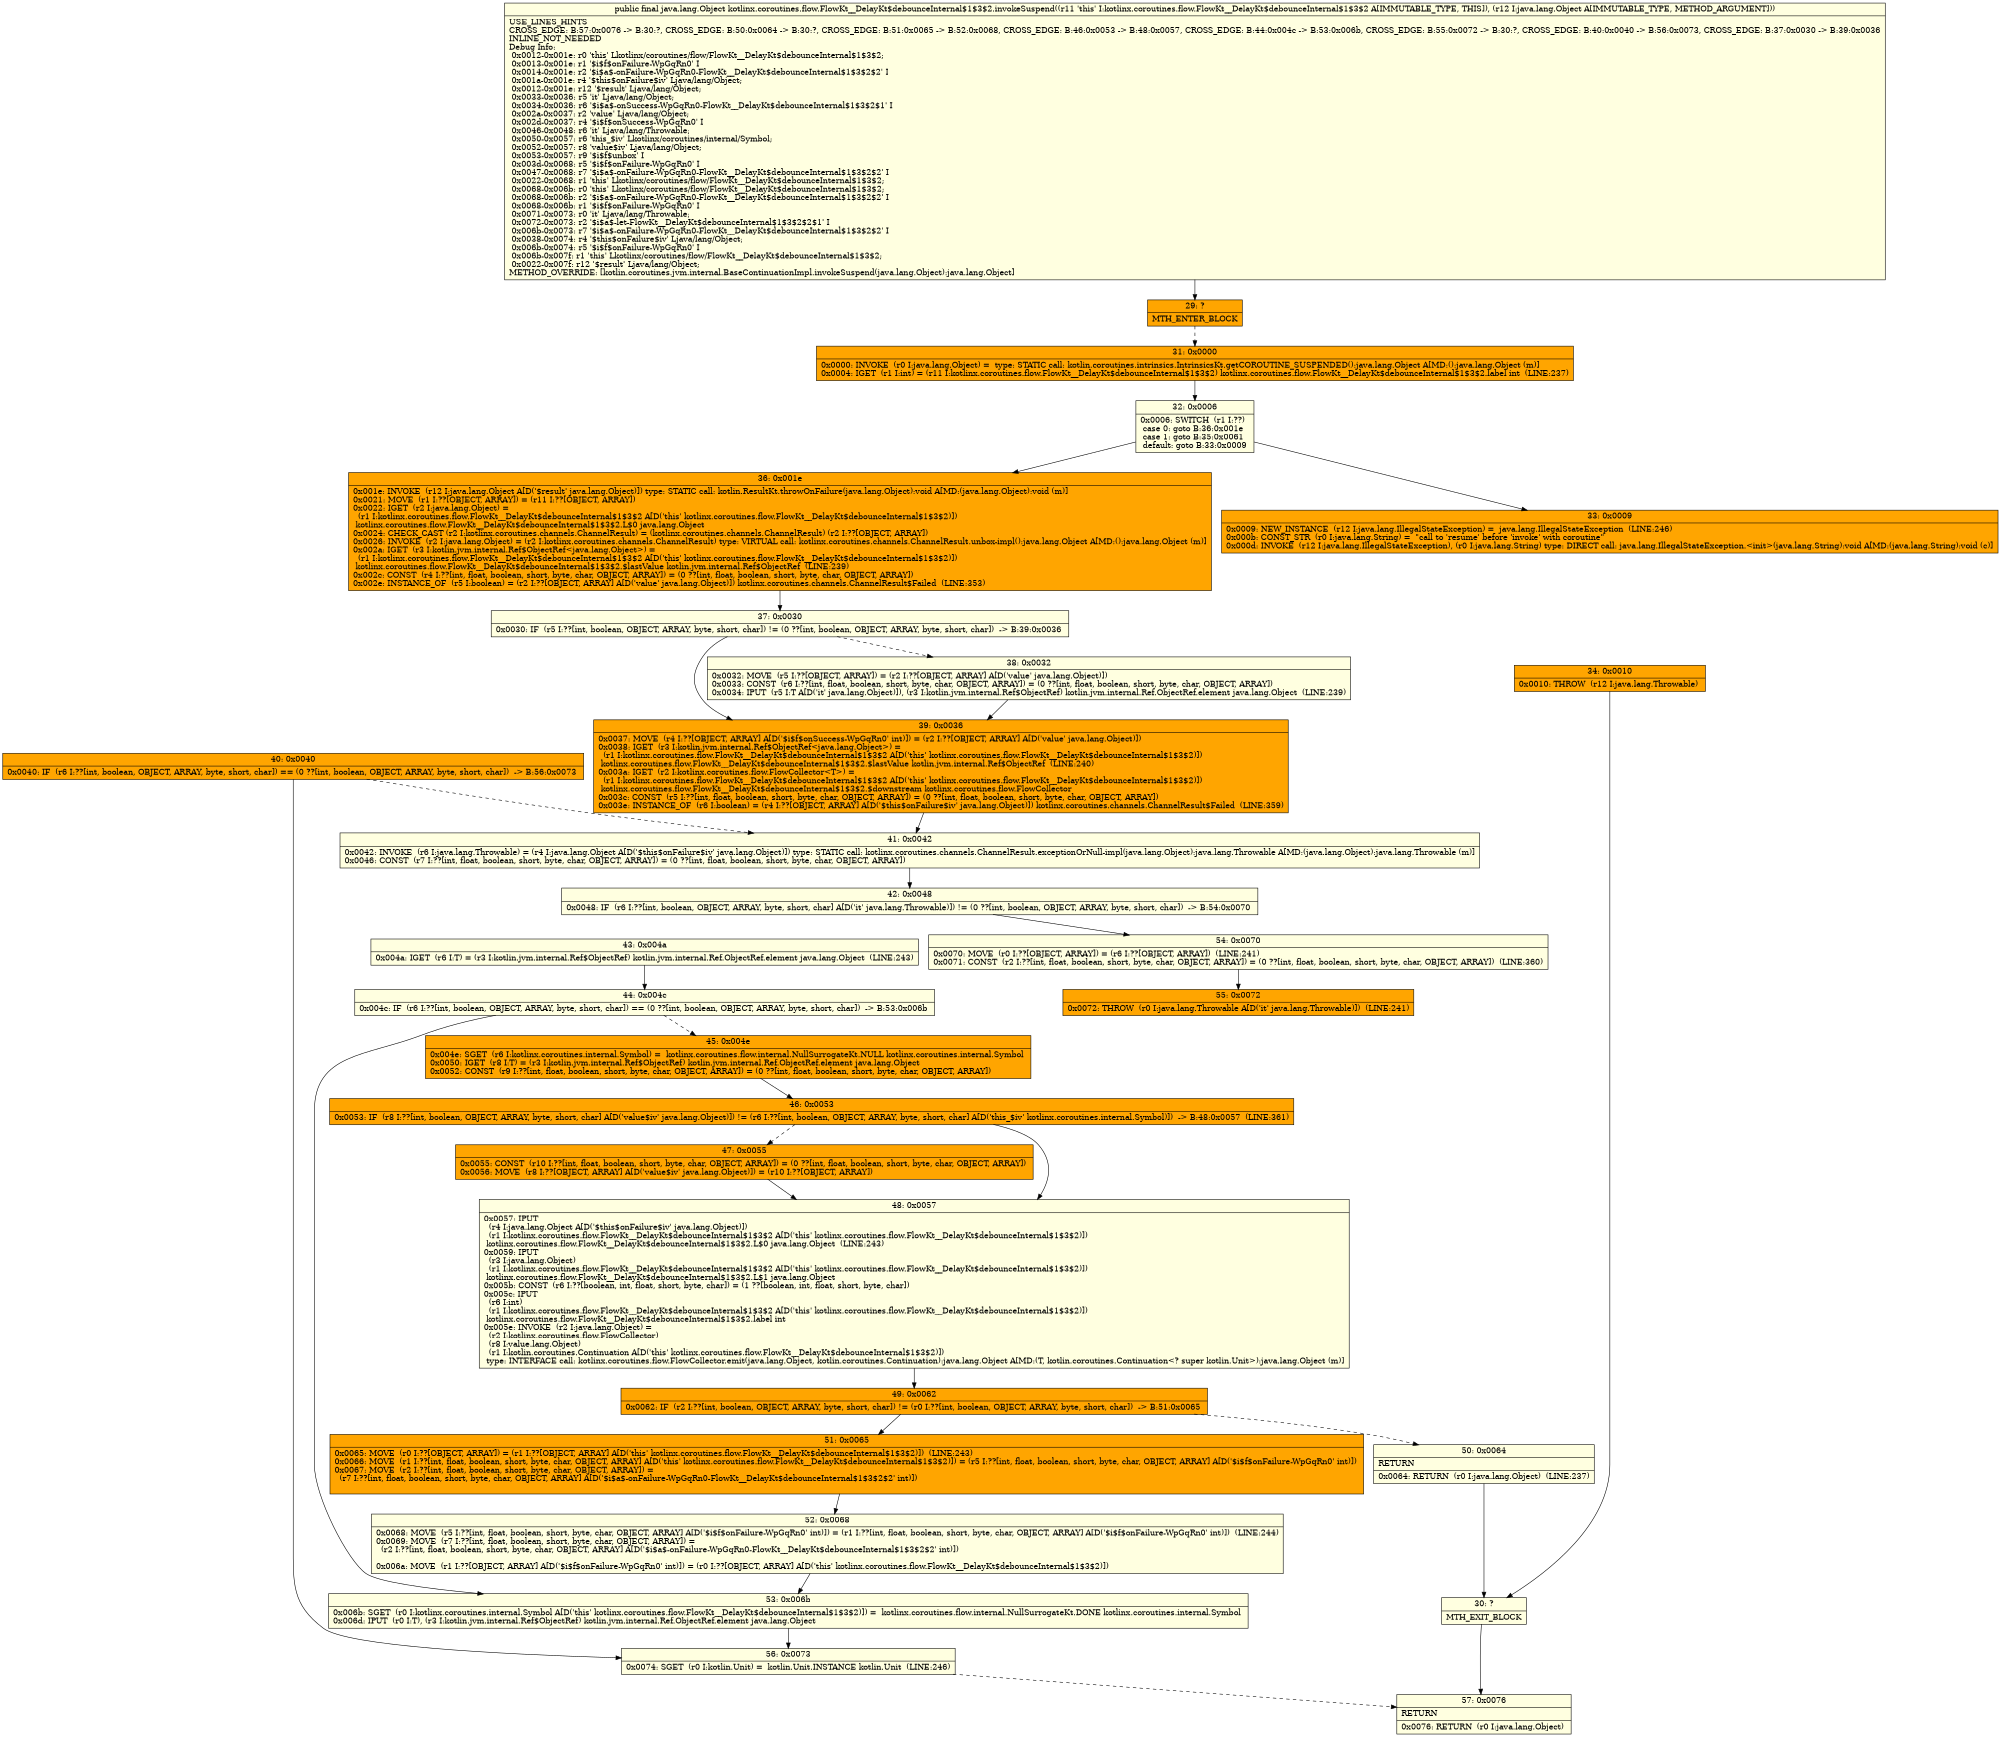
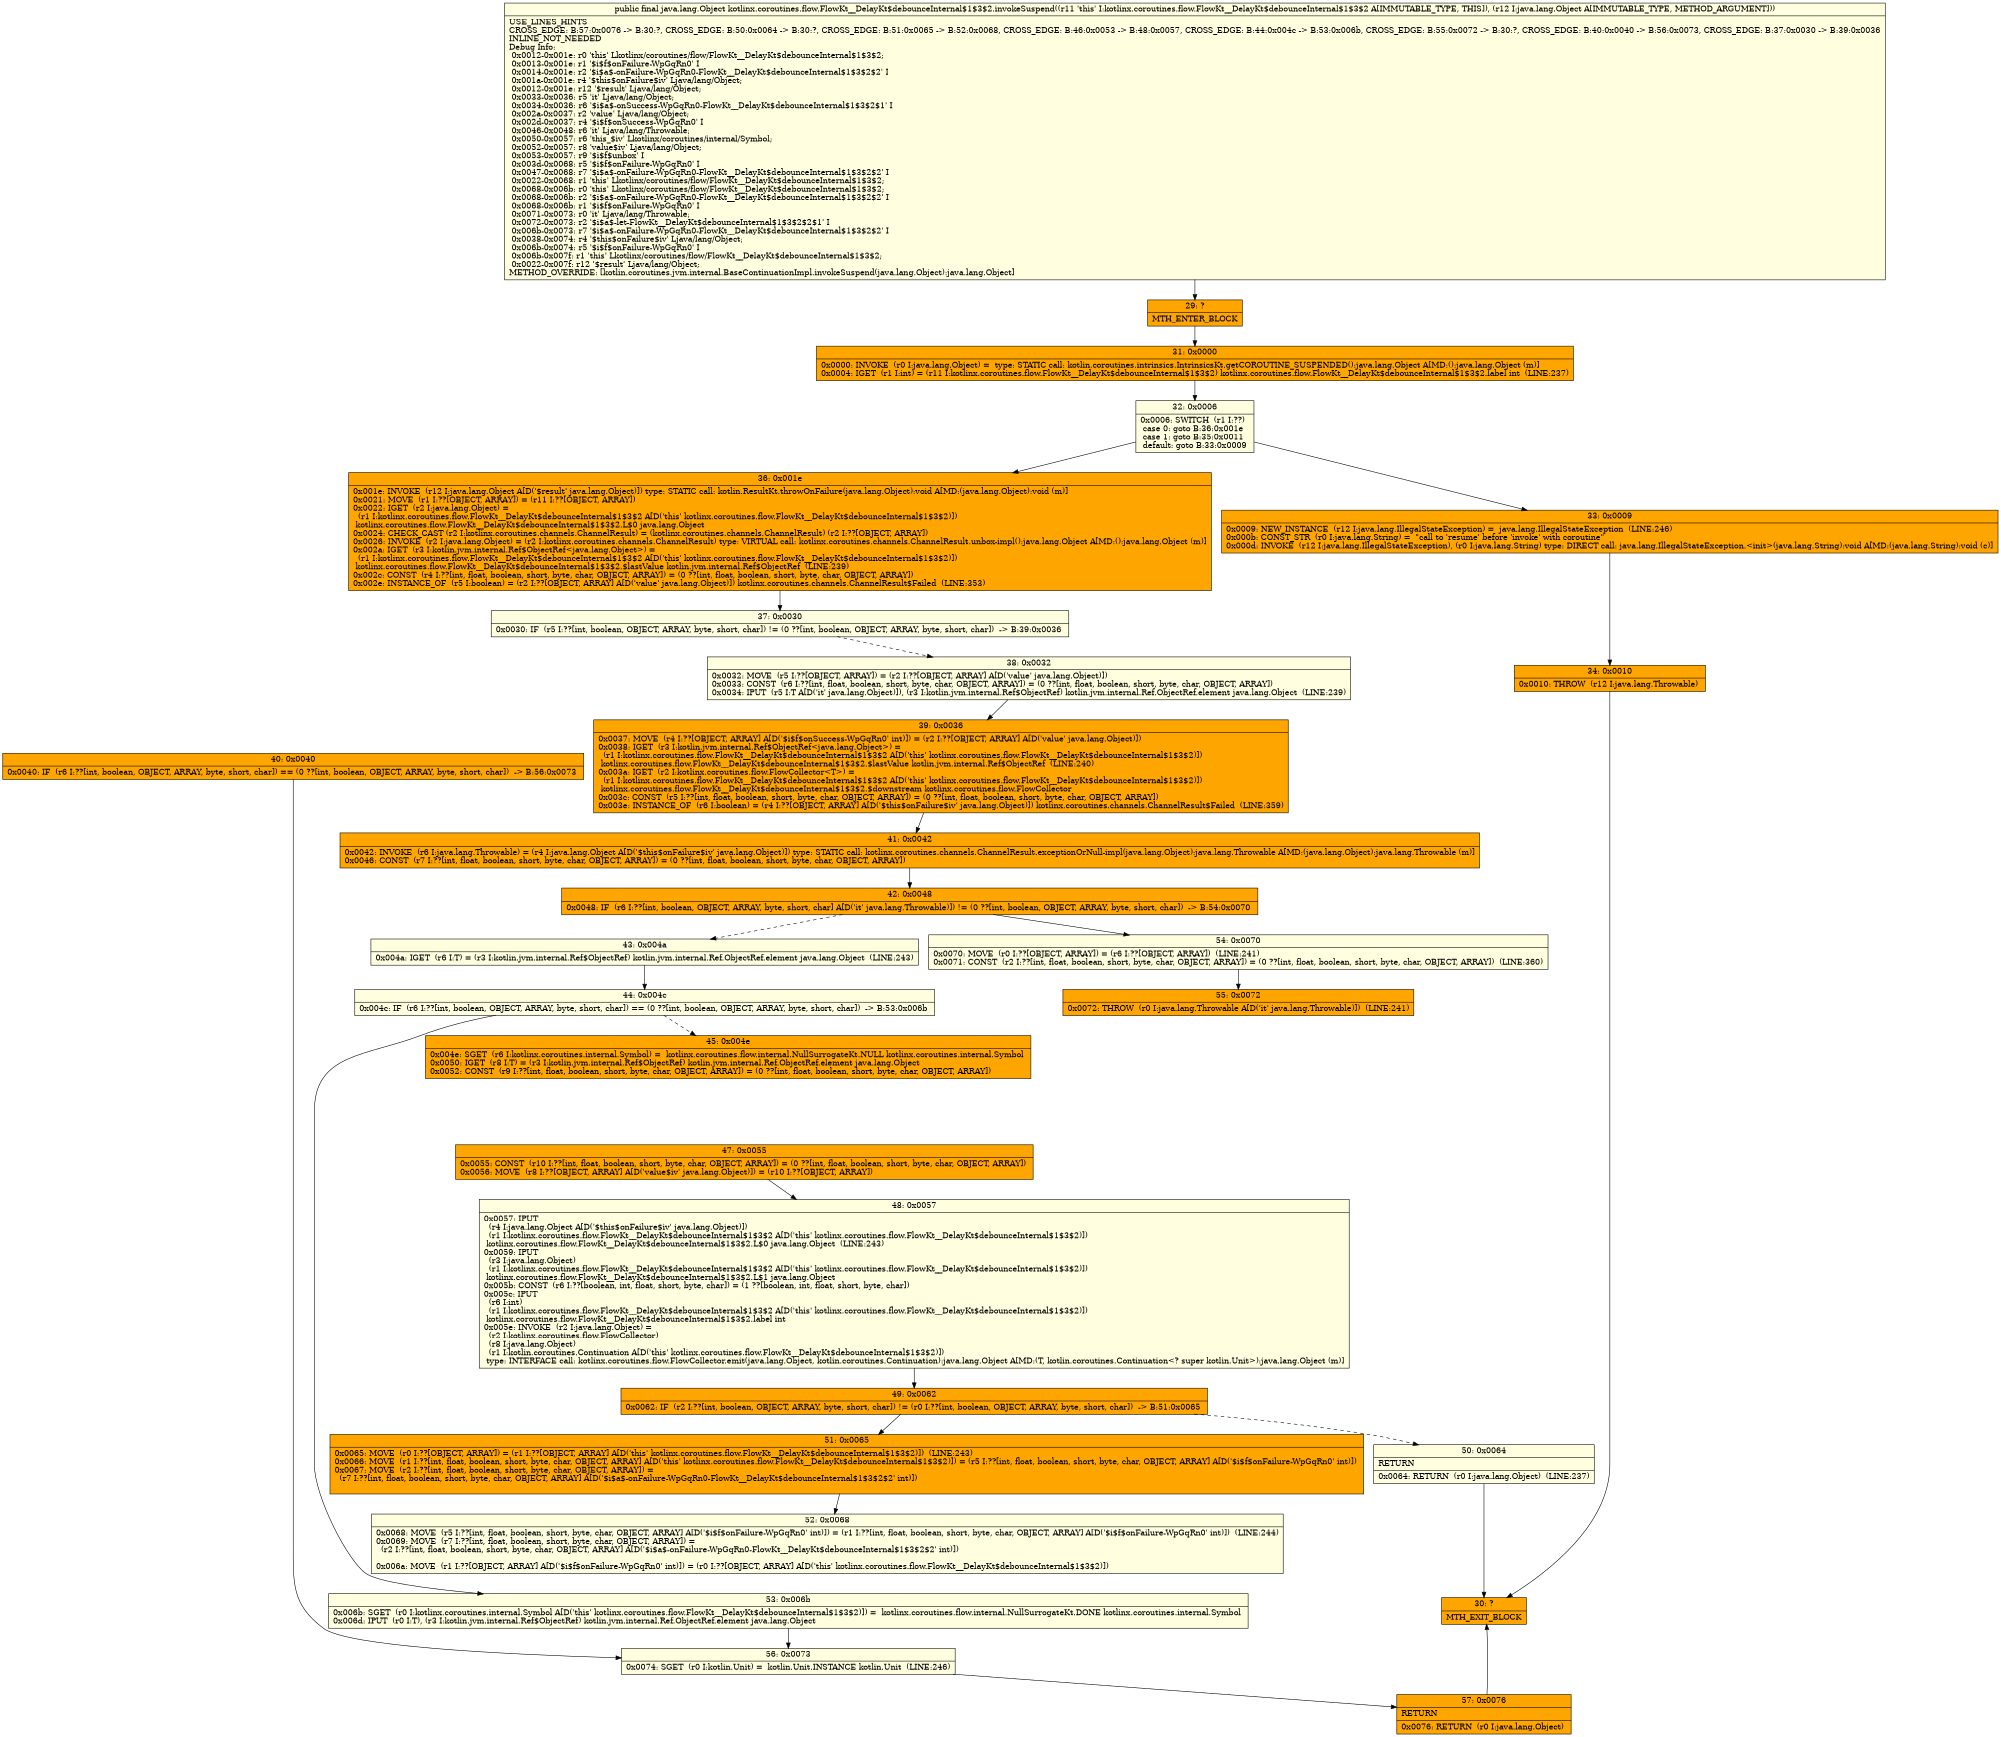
(1195, 333) -> (1195, 333)
(1192, 437) -> (1192, 437)
none -> (1610, 606)
(694, 678) -> none
(557, 809) -> none
(910, 850) -> (910, 850)
(910, 901) -> (910, 901)
none -> (779, 926)
(812, 1112) -> none
(532, 1344) -> (530, 1344)
(806, 1581) -> none
(1484, 1611) -> (1484, 1611)
(1480, 1656) -> (1488, 1662)
(1172, 1690) -> (1172, 1690)
(1484, 1714) -> (1484, 1714)
